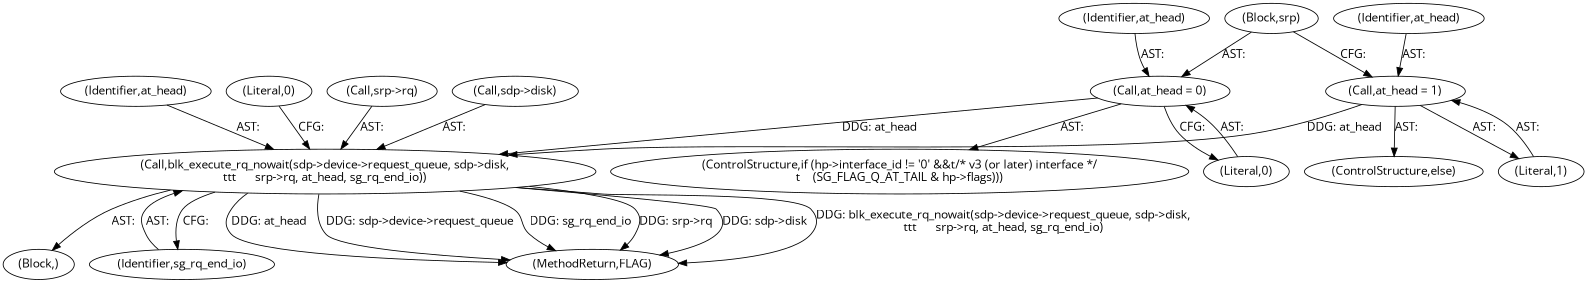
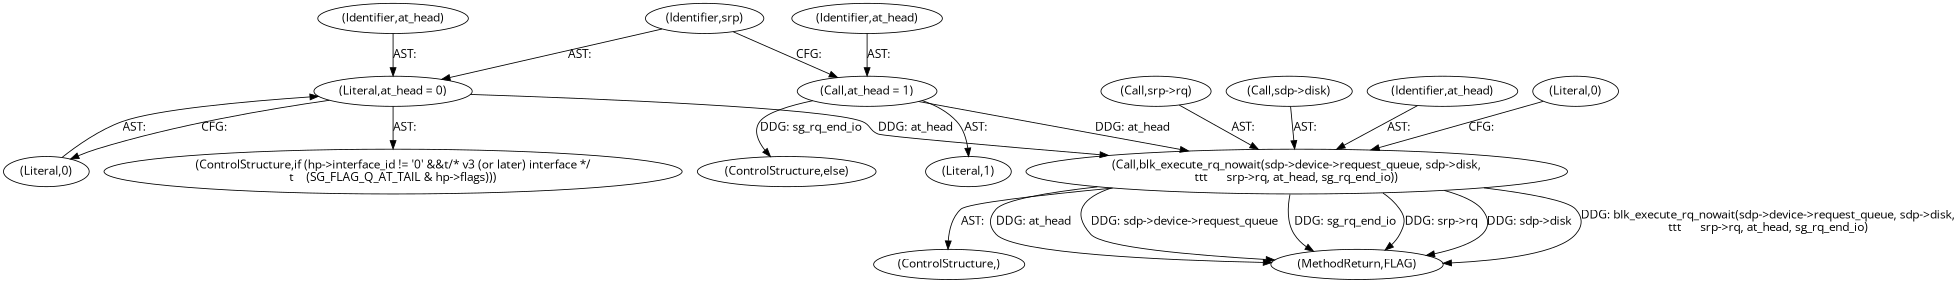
(1271, 18) -> (705, 18)
(1160, 91) -> (393, 91)
(1503, 121) -> none
(1408, 128) -> (811, 128)
(39, 264) -> (949, 264)
(182, 264) -> none
